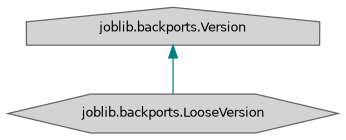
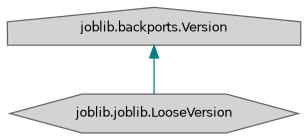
(173, 114) -> (154, 114)
